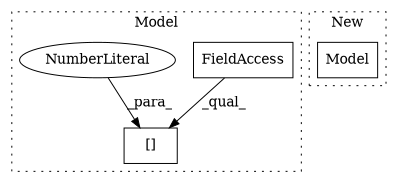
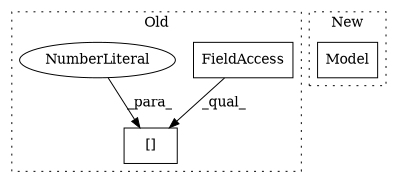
(157, 23) -> (157, 23)
